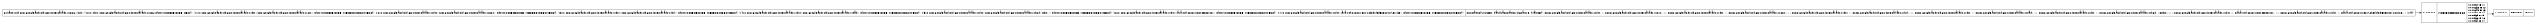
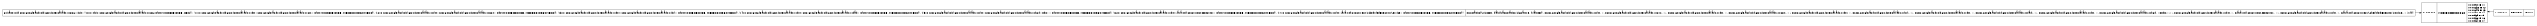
(2490, 14) -> (2492, 12)
